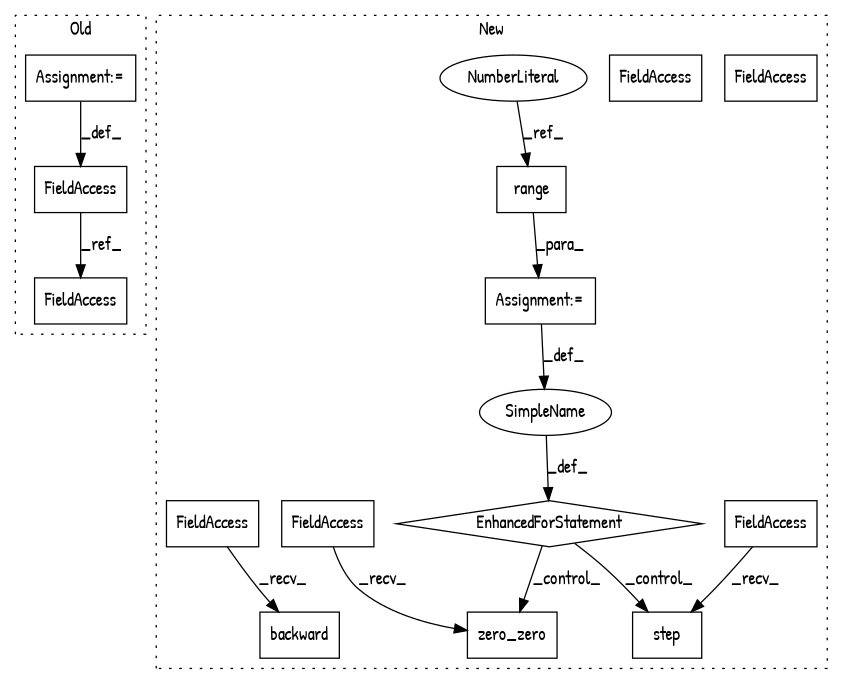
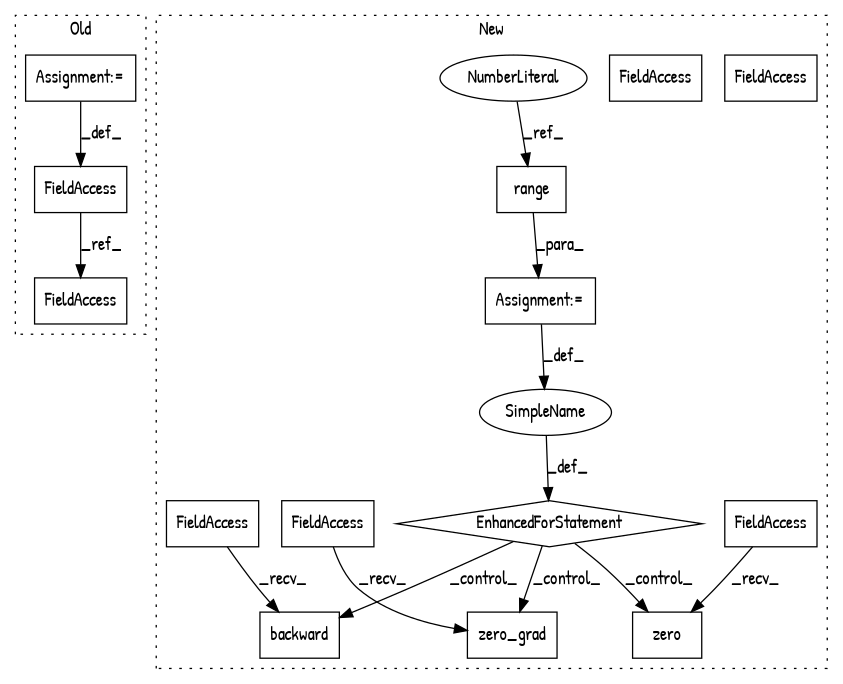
none -> (433, 578)
(512, 635) -> (512, 635)
(667, 635) -> (667, 635)
